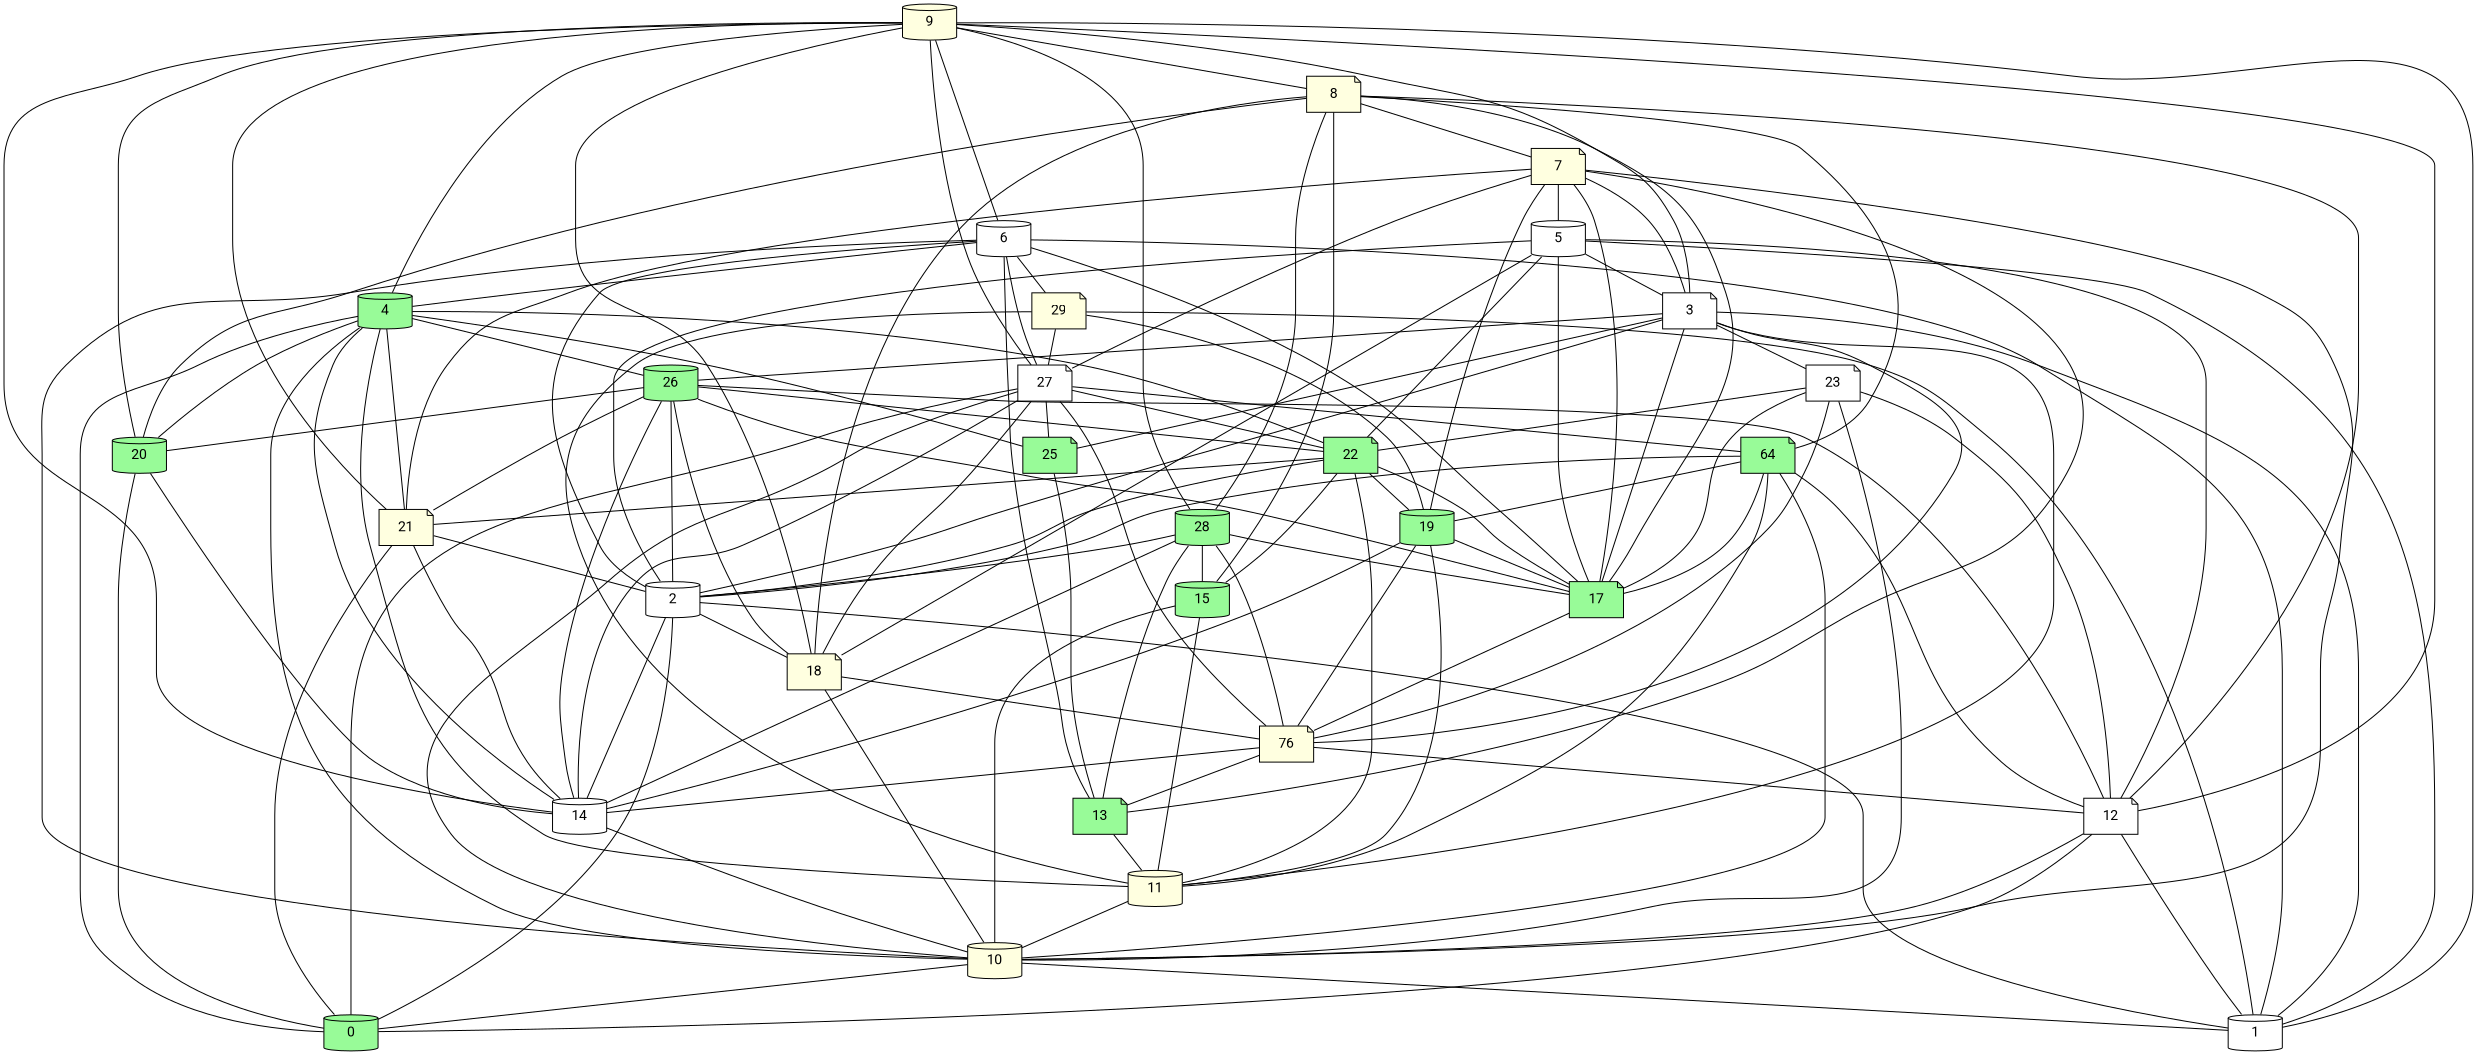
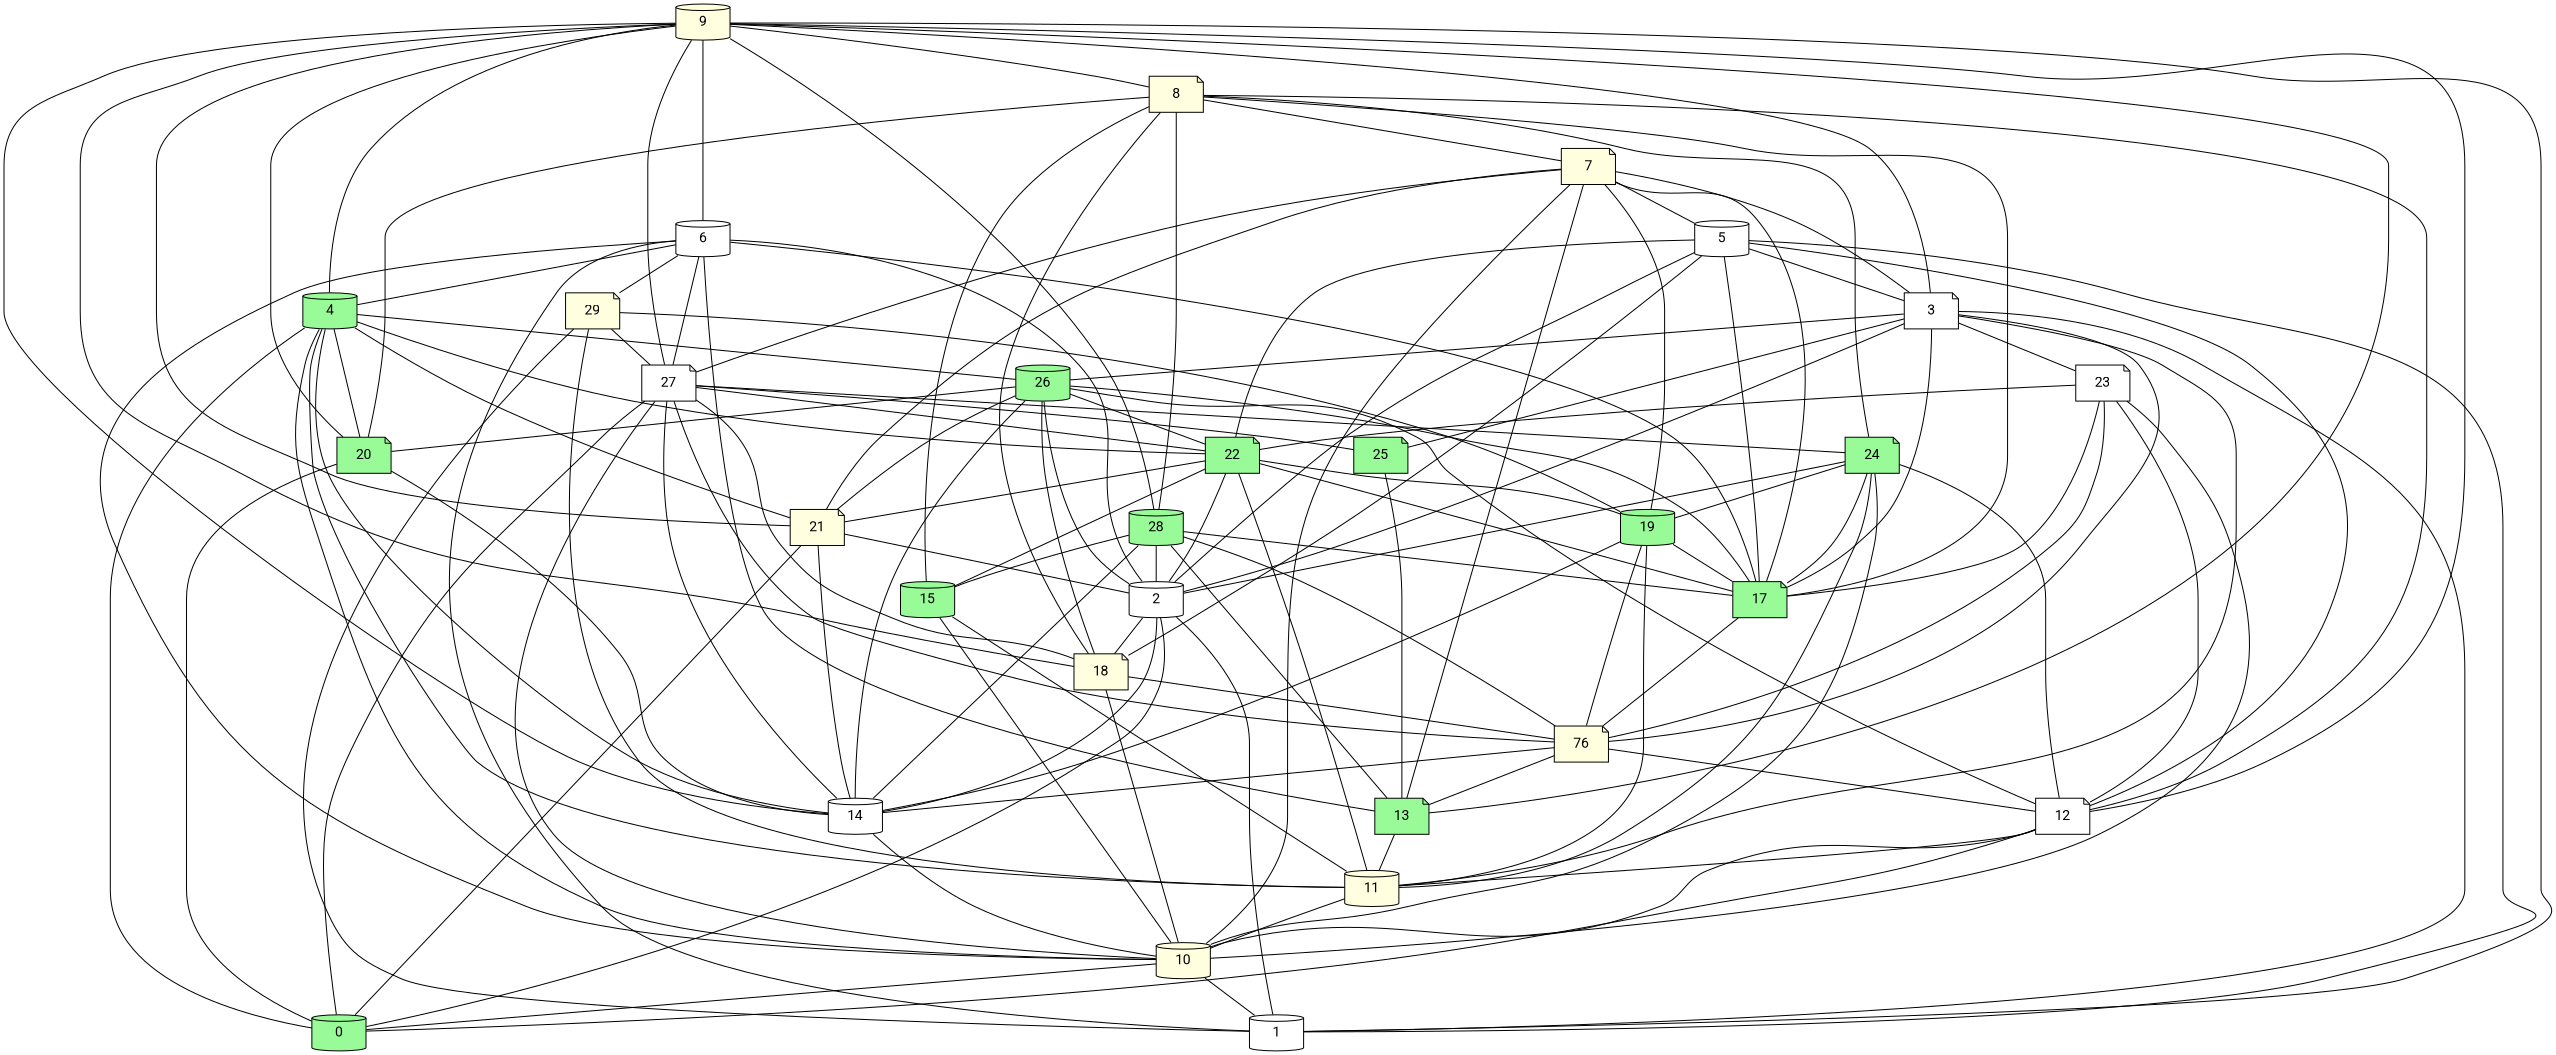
none -> (2204, 115)
(720, 368) -> none
(139, 455) -> (364, 455)
(1768, 455) -> (1872, 455)
(2179, 926) -> (1702, 865)
